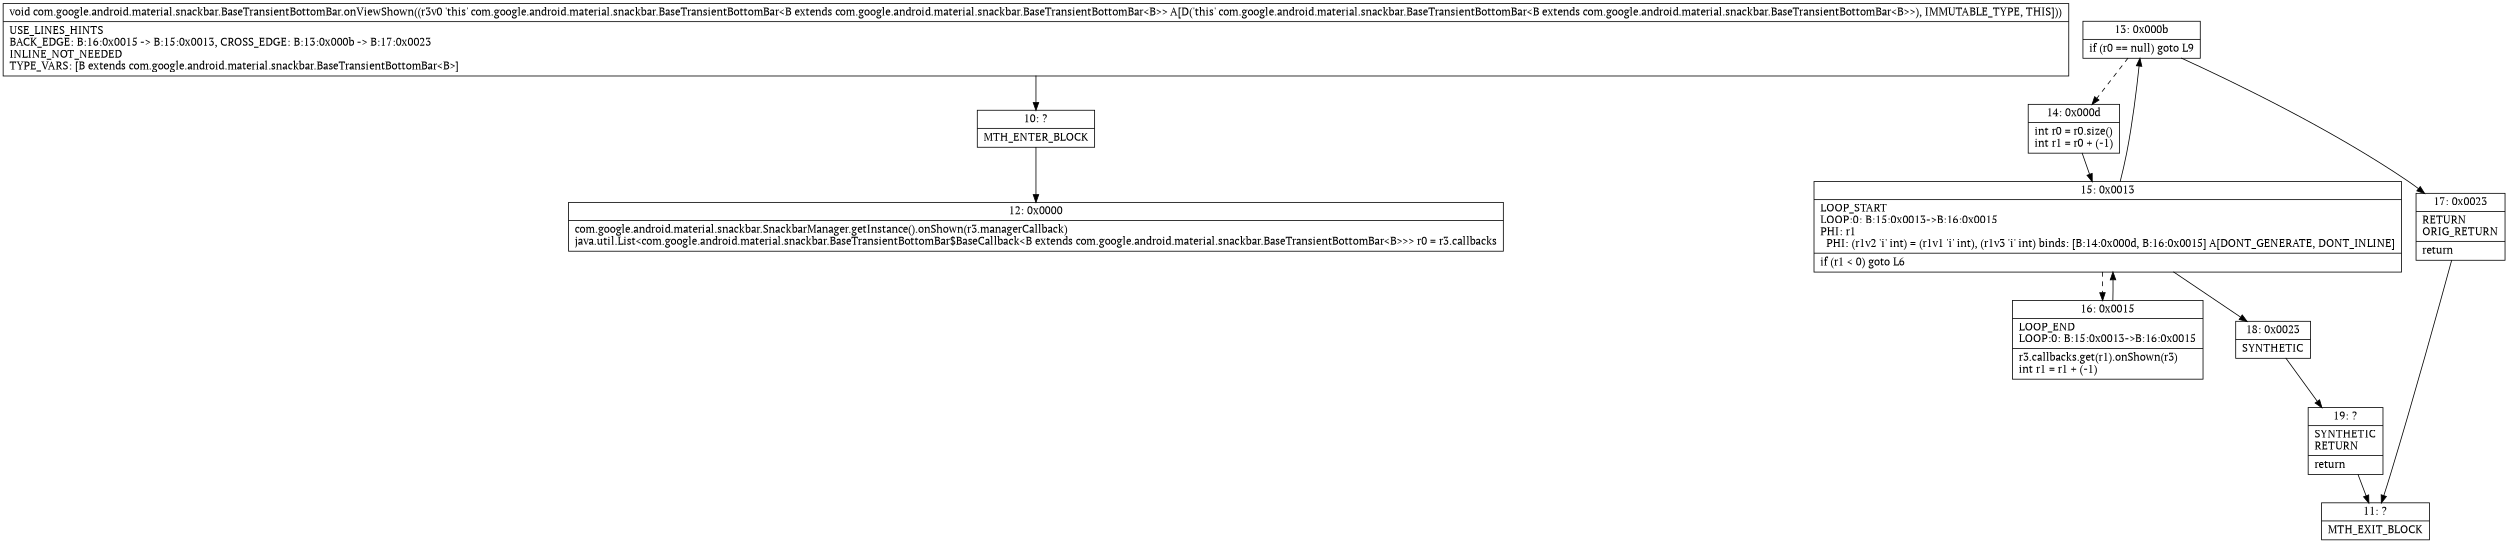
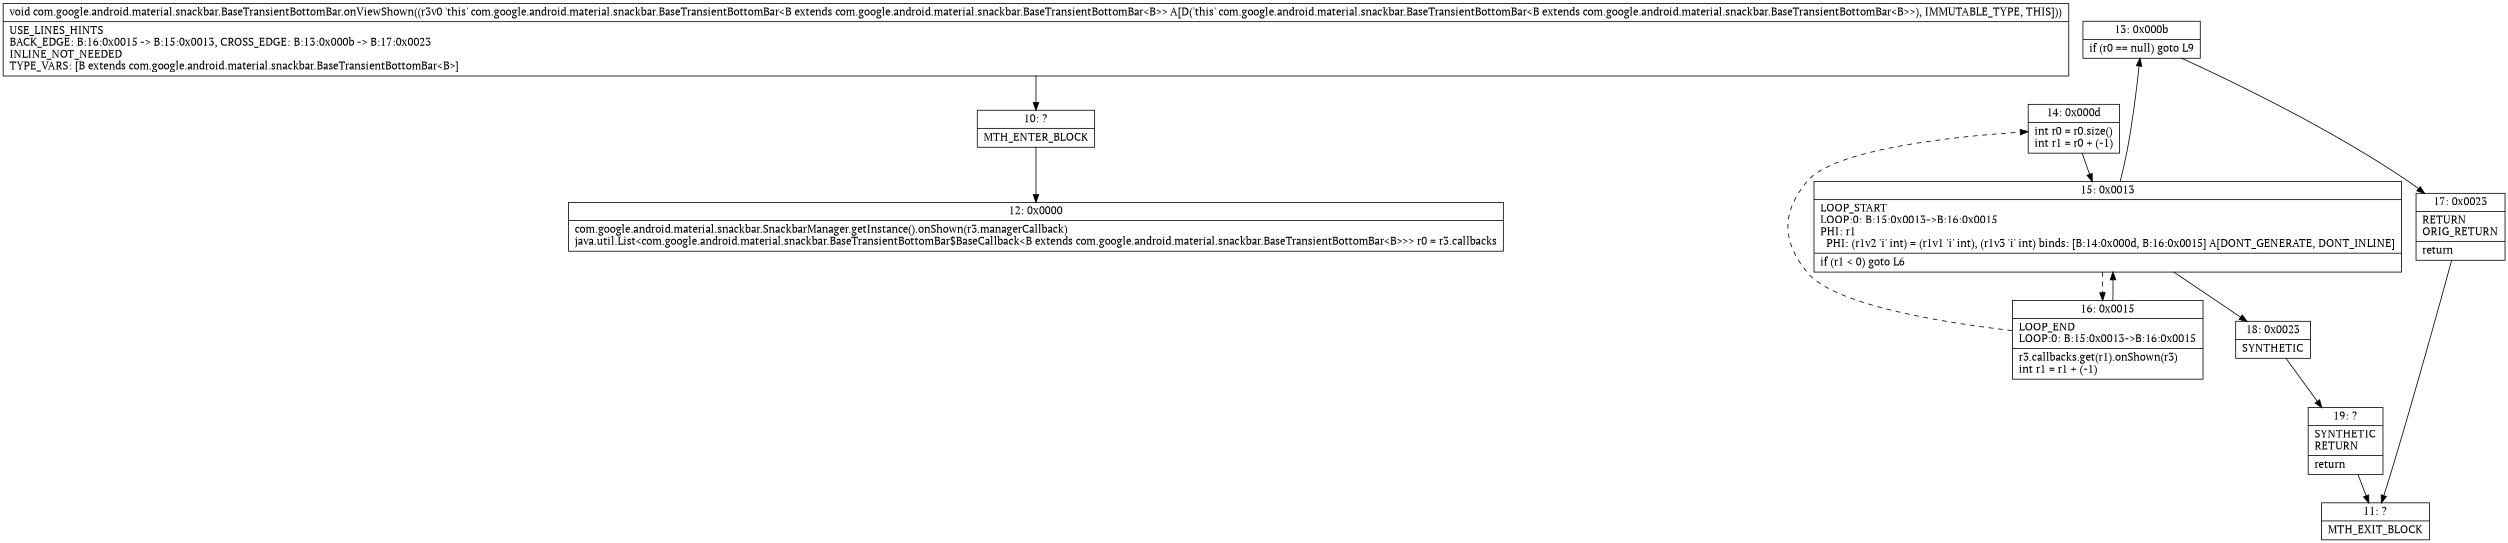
(2113, 78) -> (1788, 224)
